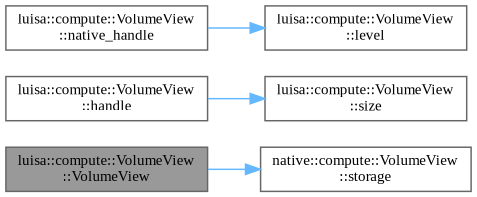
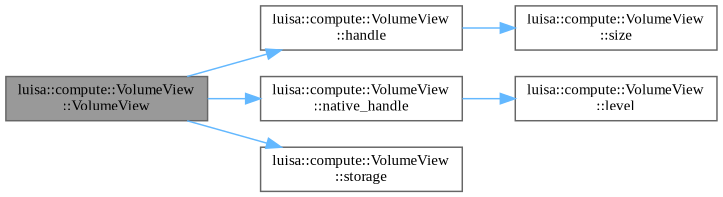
none -> (227, 65)
none -> (227, 99)
(366, 169) -> (361, 169)
